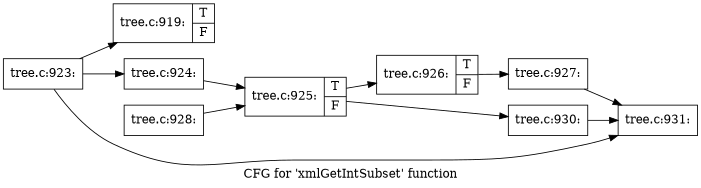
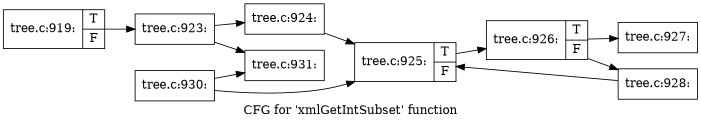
(94, 52) -> (116, 29)
none -> (599, 63)
(599, 95) -> none
(423, 109) -> (281, 93)
